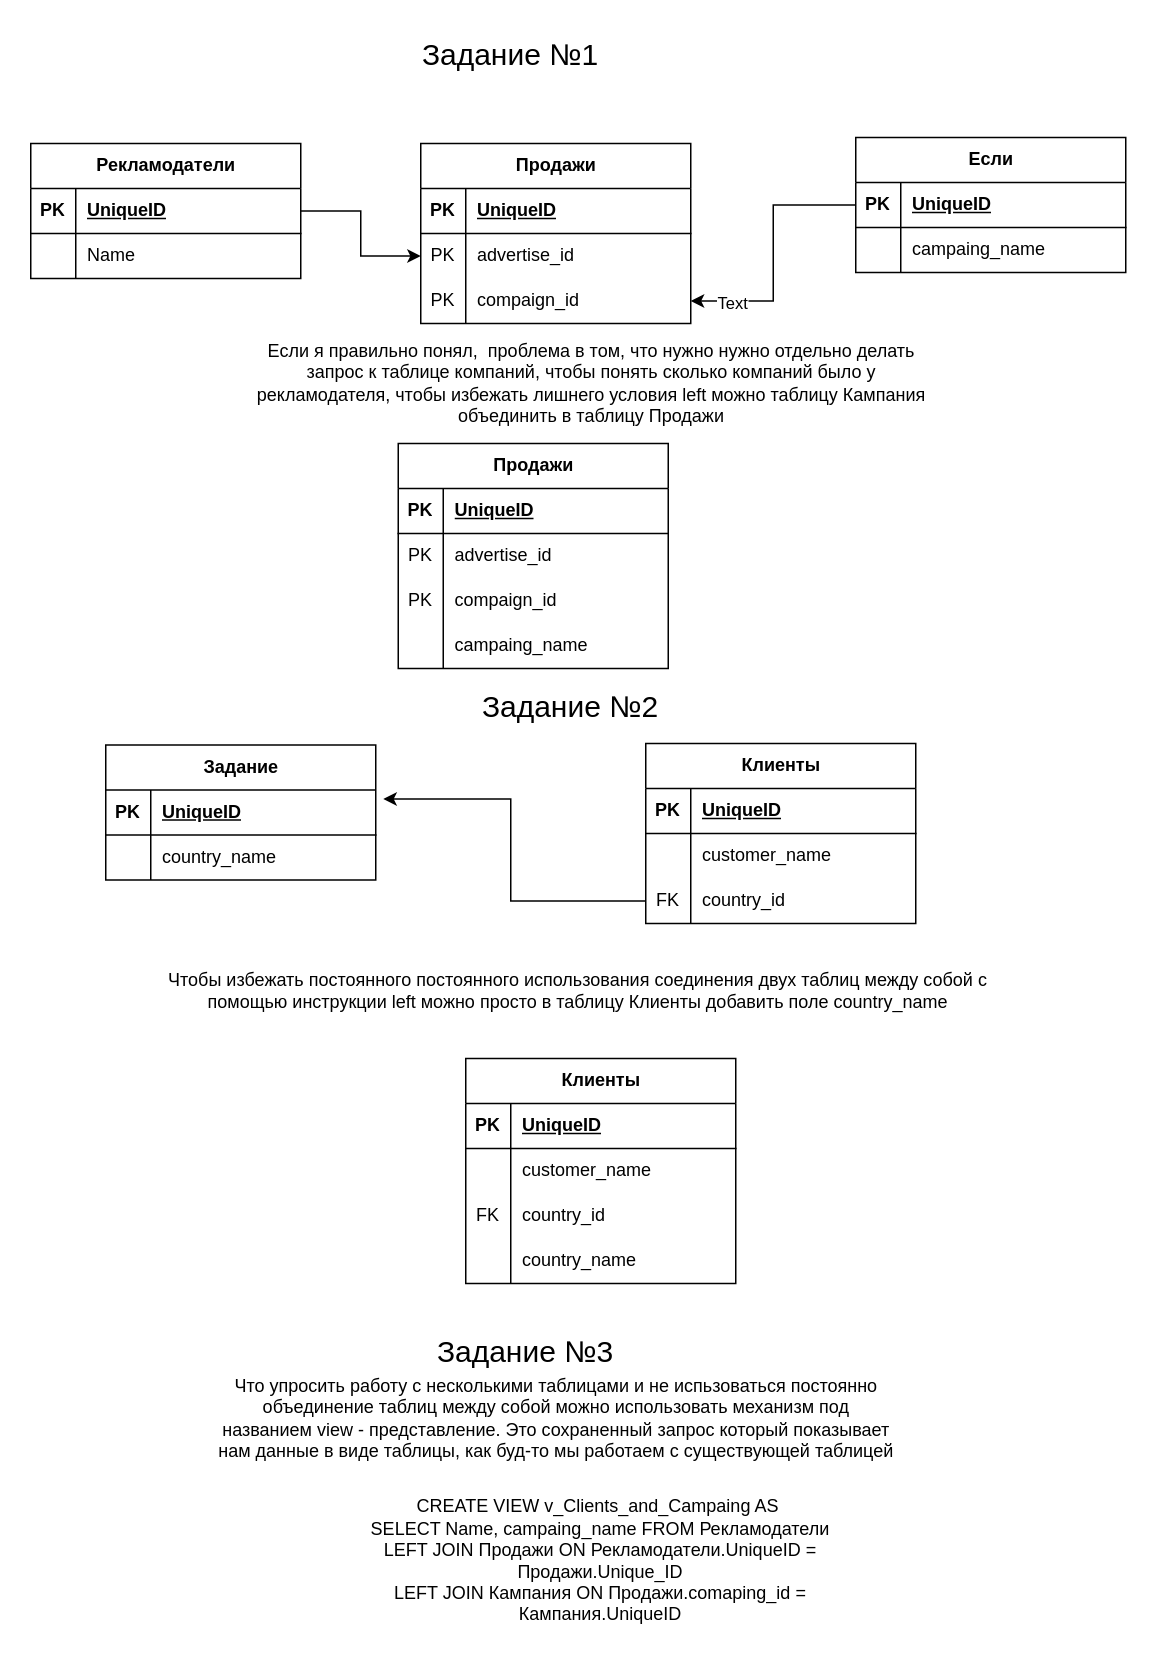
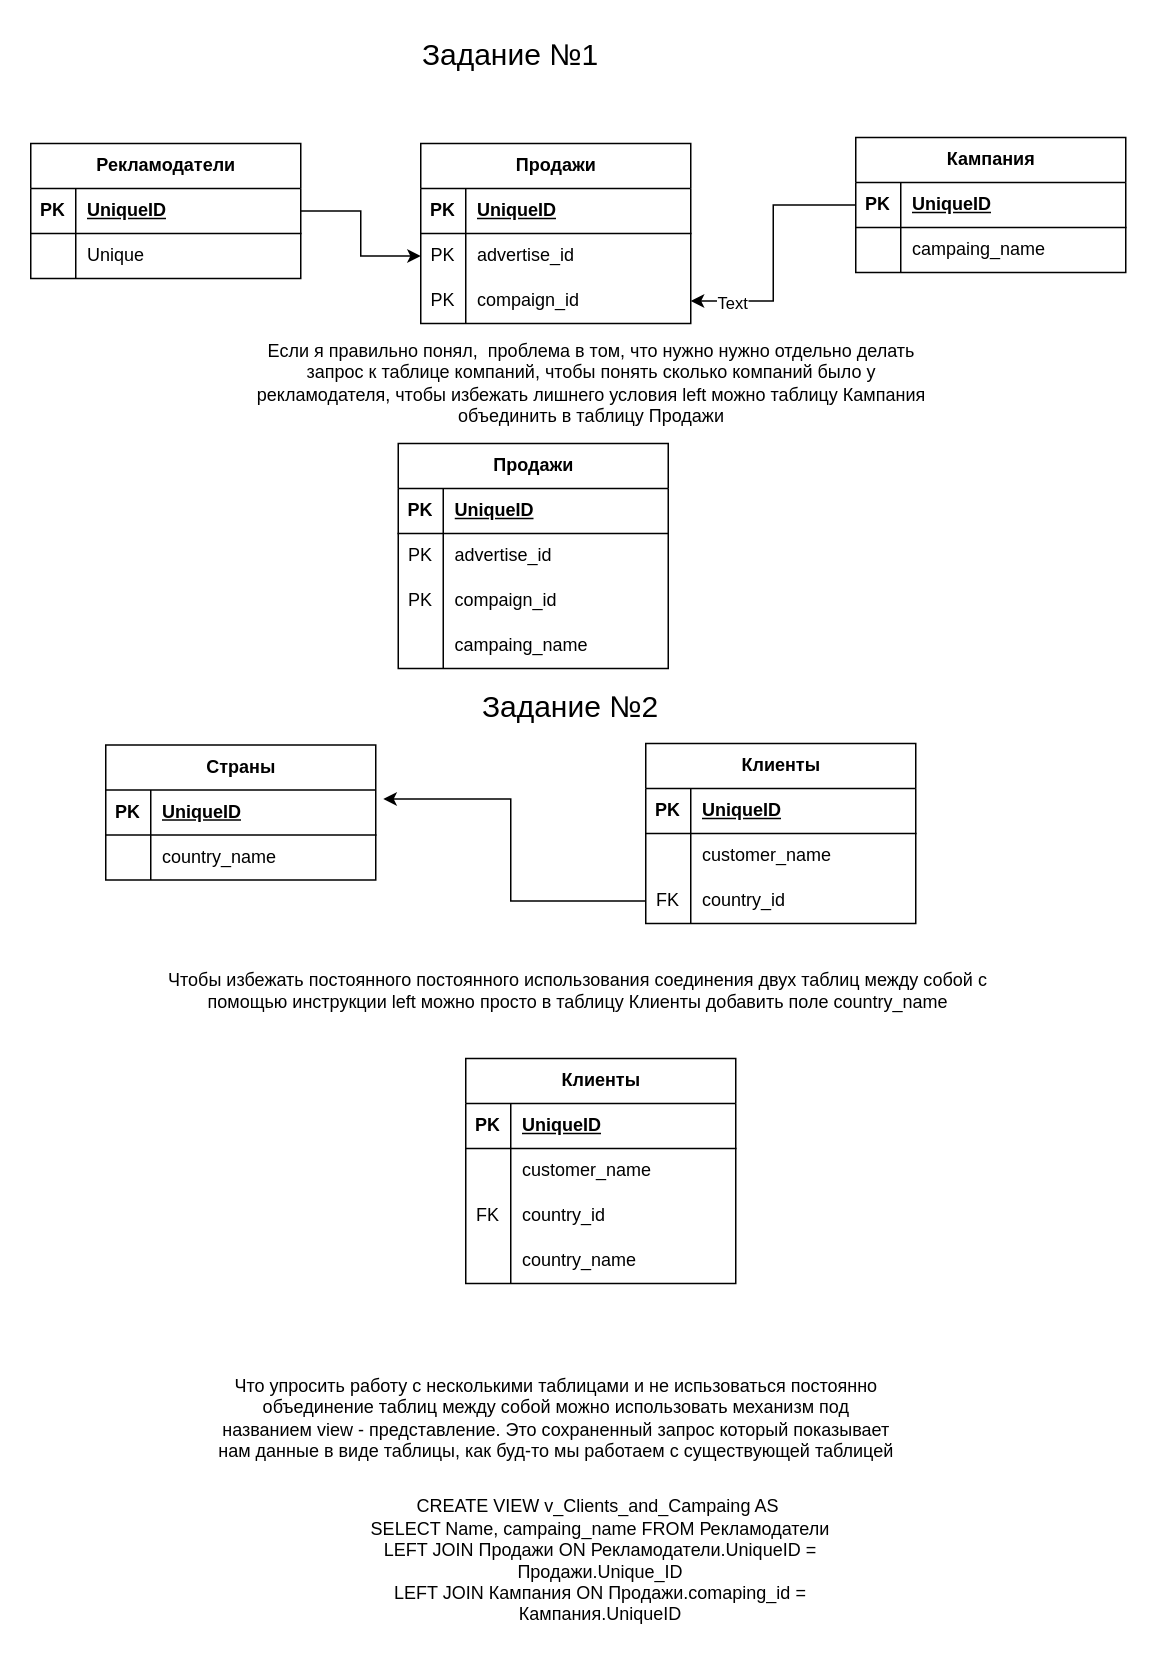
(992, 160) -> (992, 160)
(108, 256) -> (116, 256)
(242, 767) -> (242, 767)
(526, 1351) -> none
